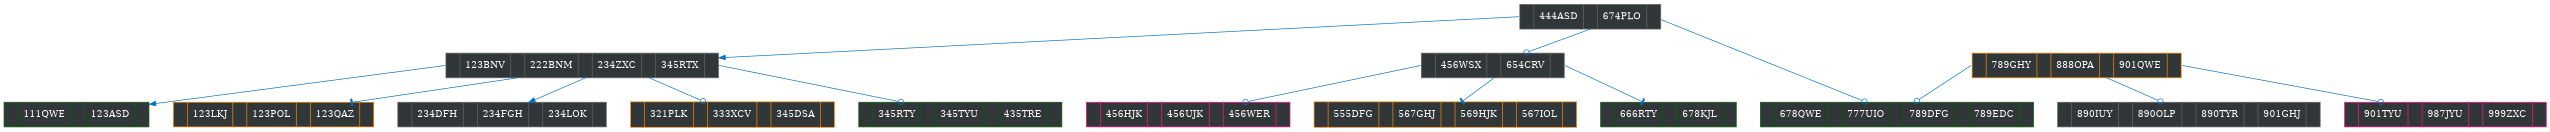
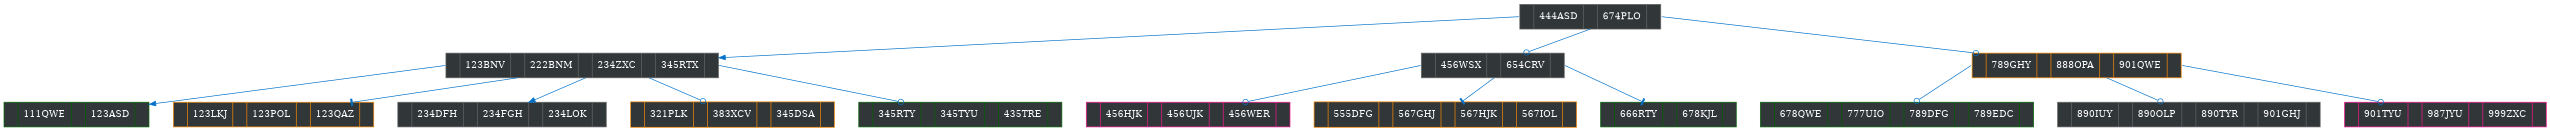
(1761, 60) -> (1817, 35)
(732, 114) -> (732, 114)
(1479, 114) -> (1479, 114)
